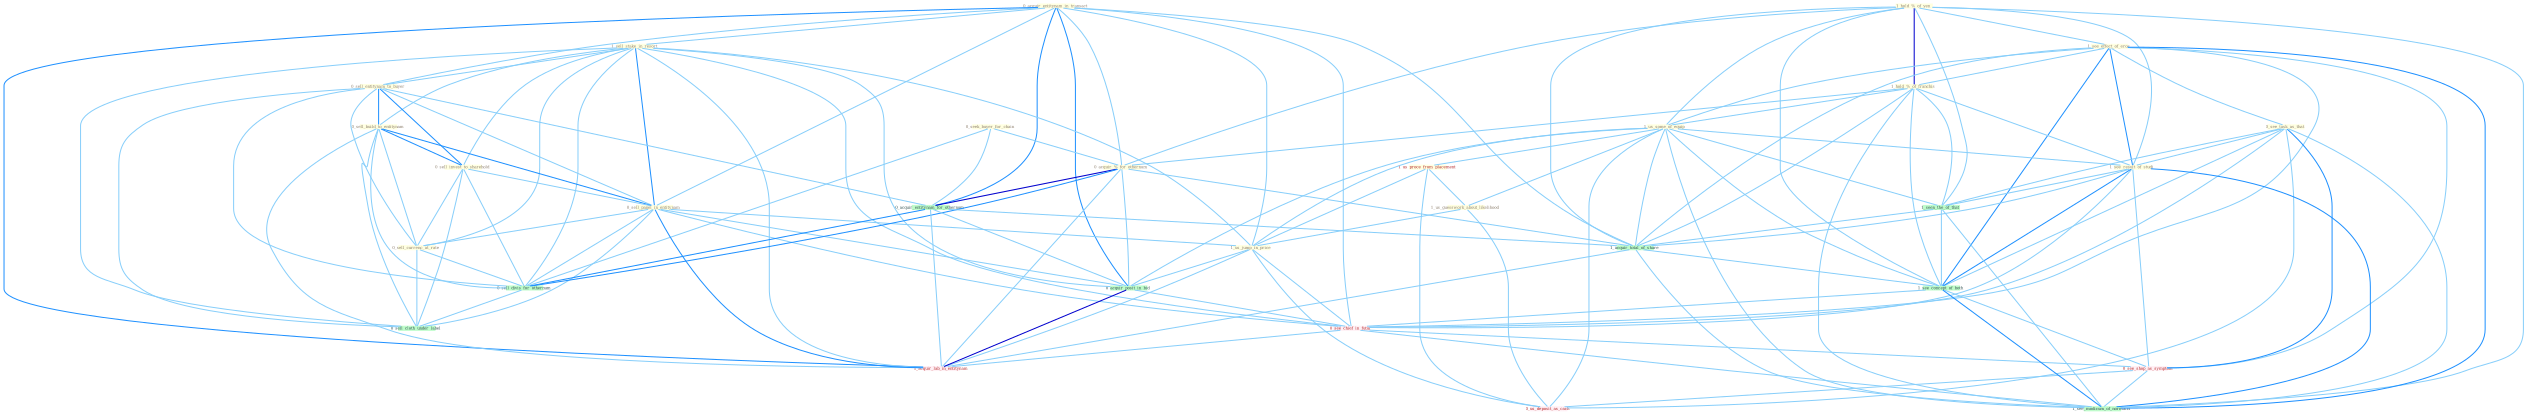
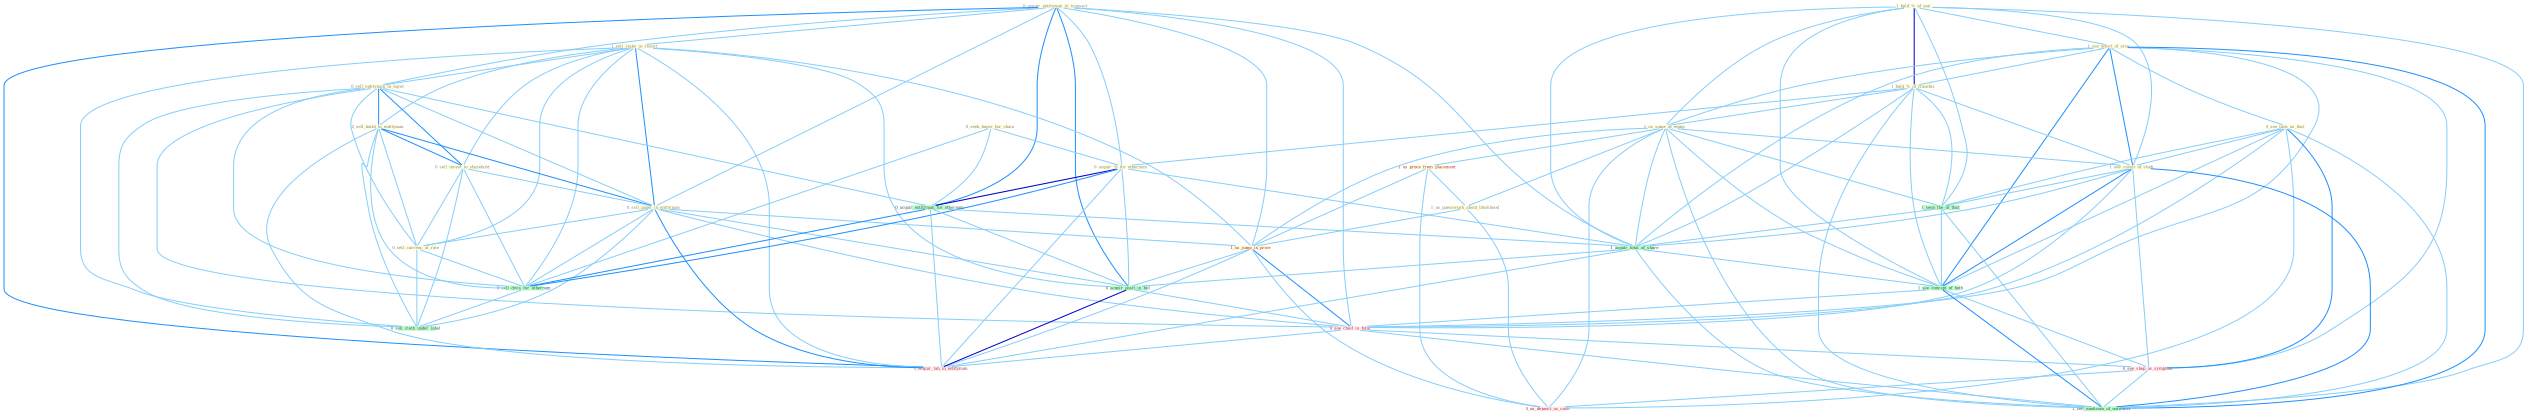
(1503, 52) -> none
(1364, 173) -> (1382, 268)
(924, 245) -> (583, 305)
(1252, 248) -> (1252, 248)
(1301, 288) -> (1301, 288)
